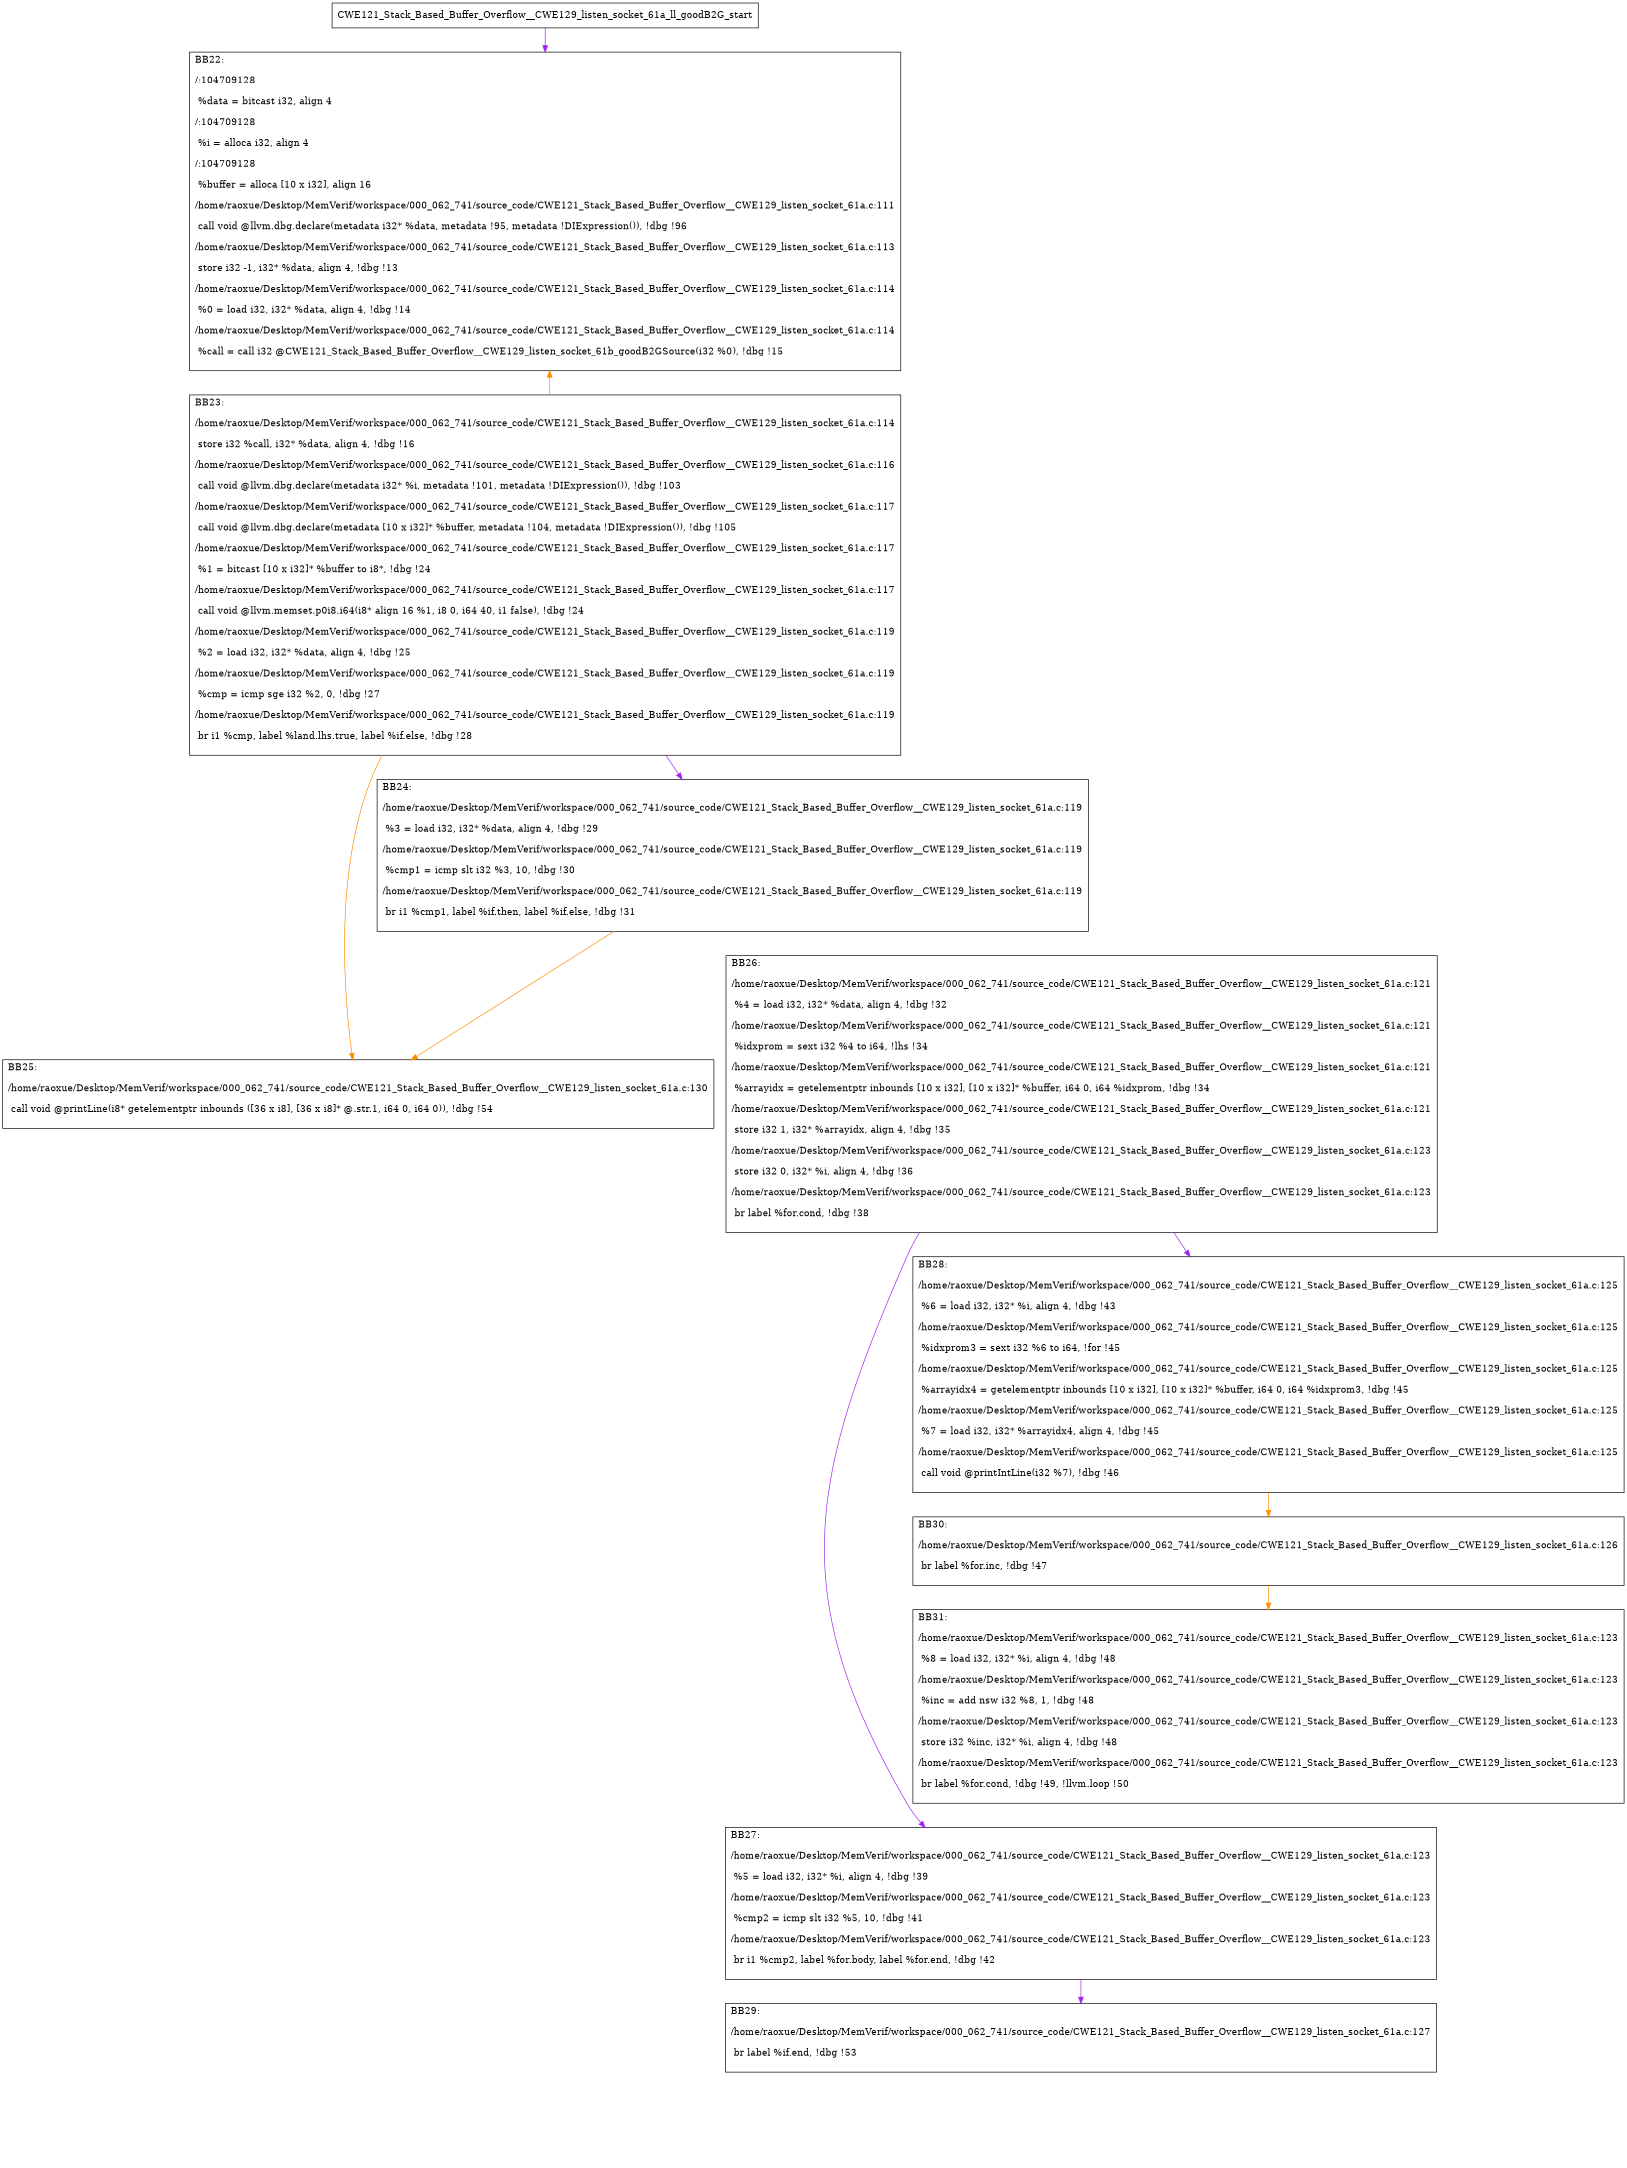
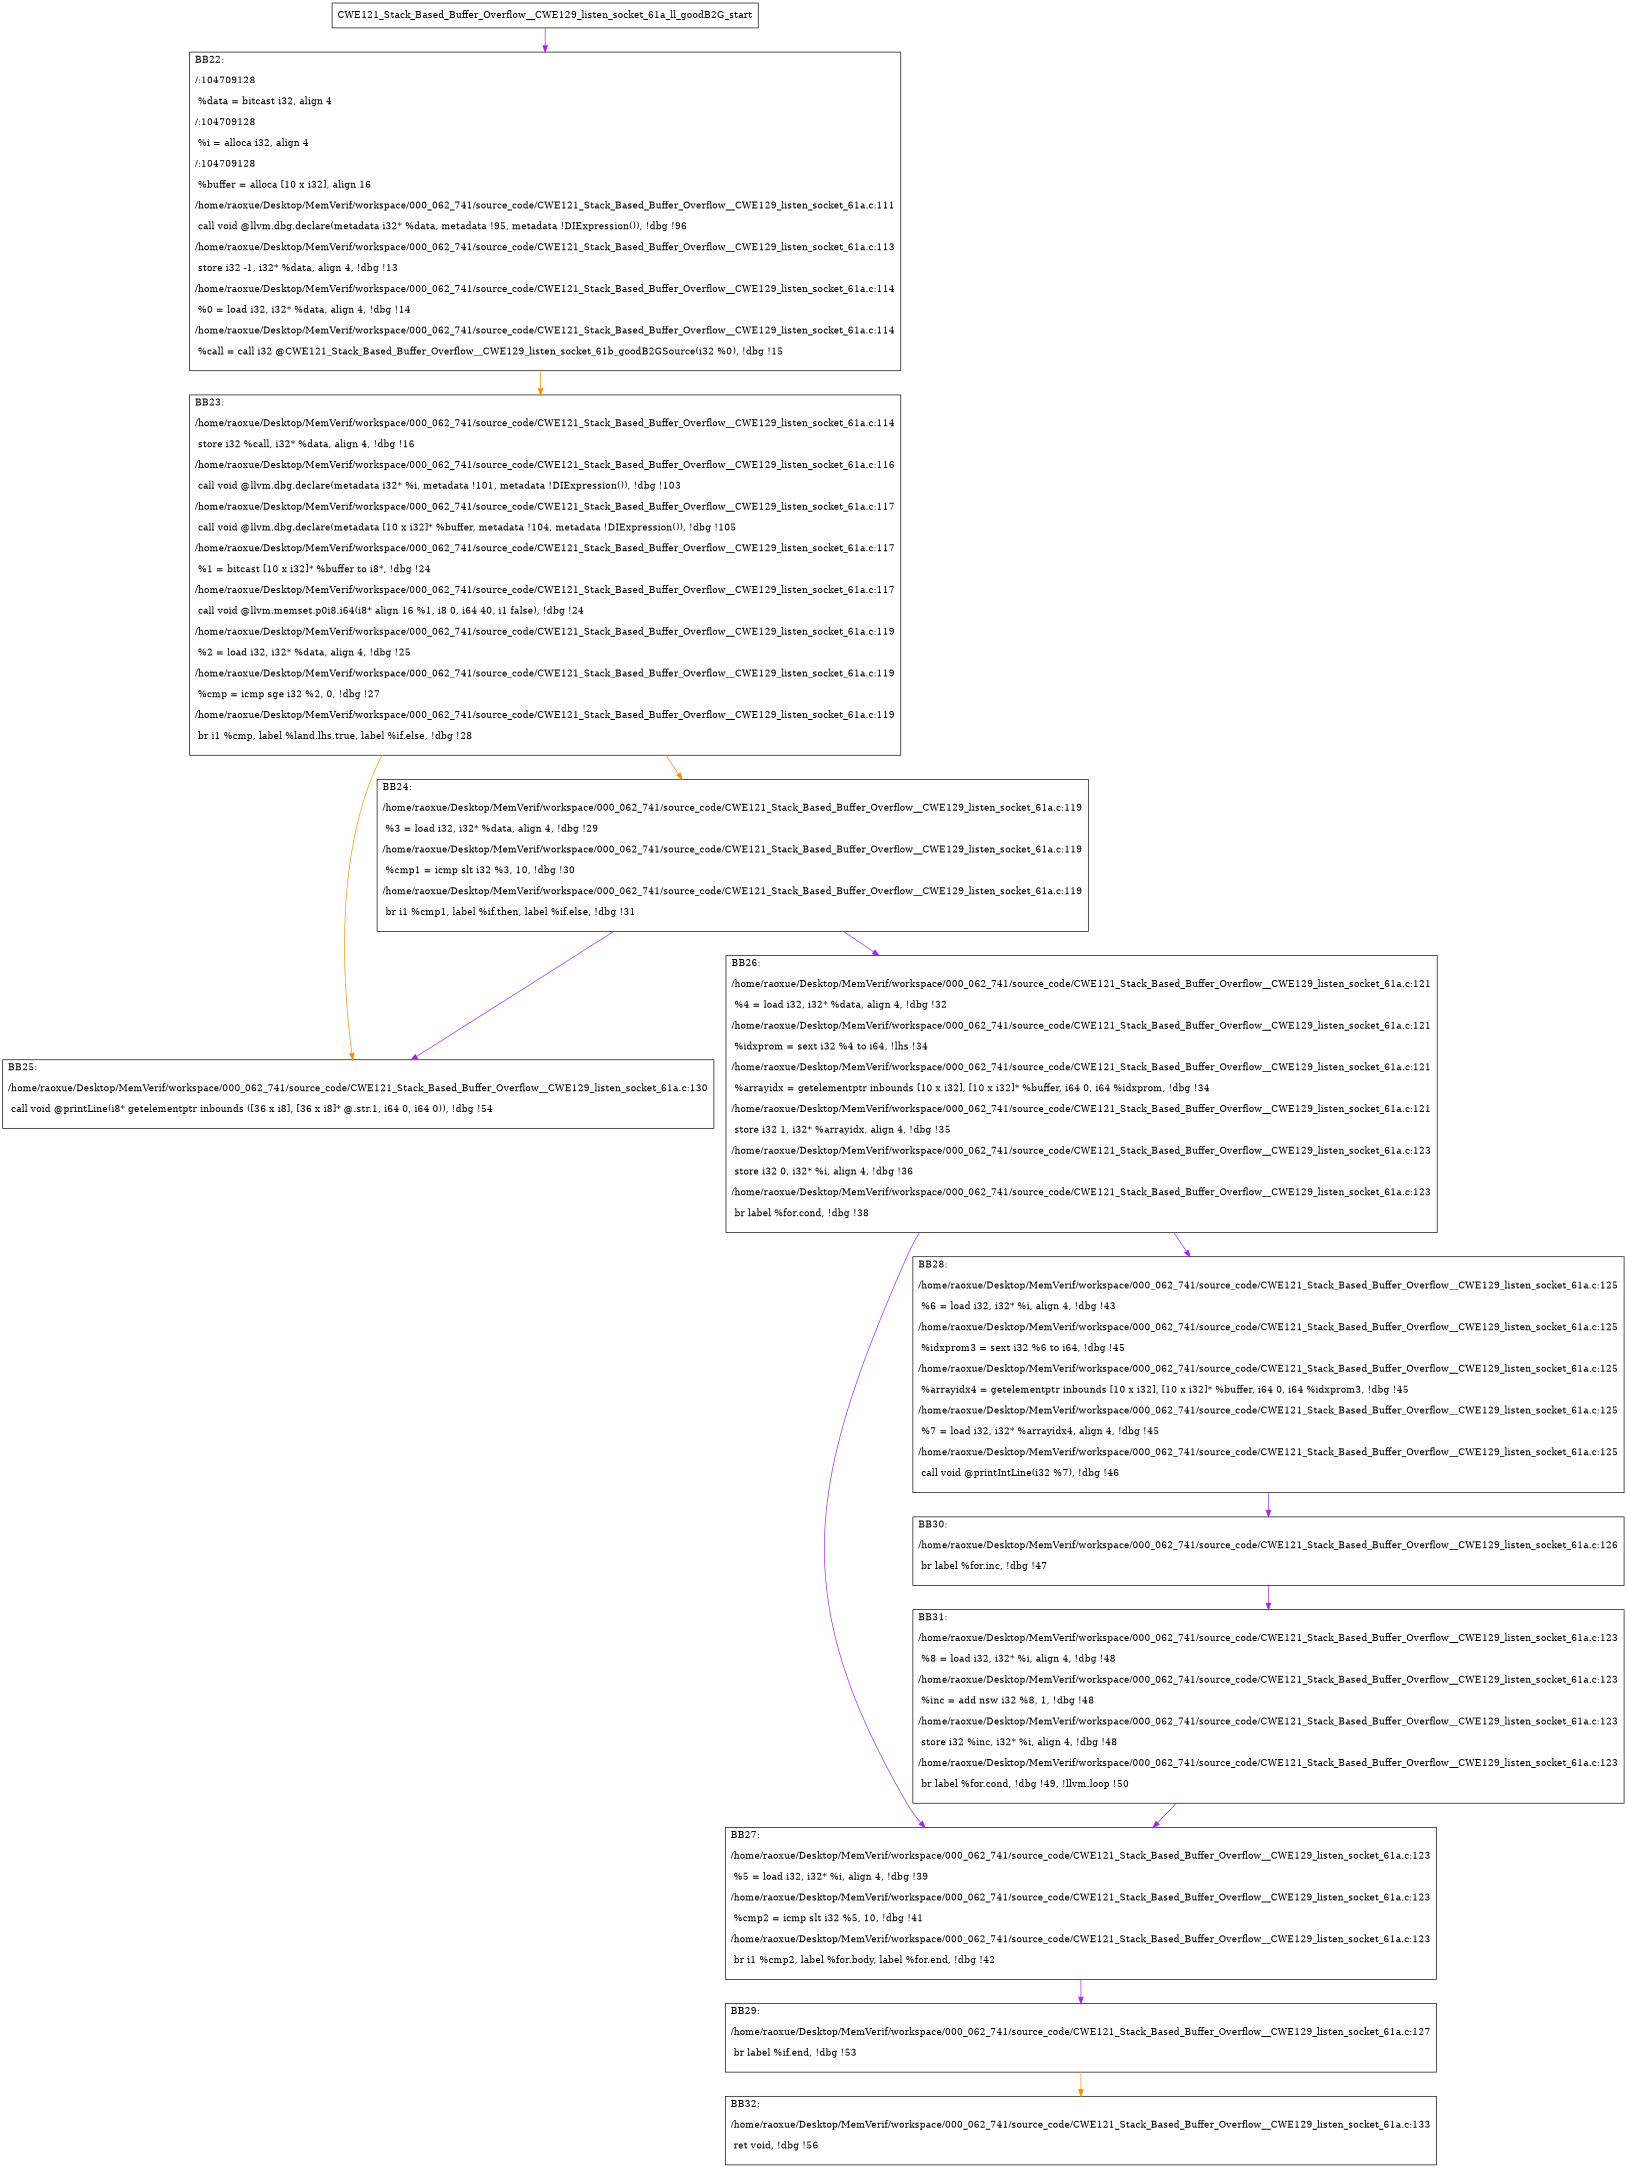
(550, 386) -> (541, 379)
(672, 764) -> (672, 764)
none -> (858, 941)
(516, 994) -> (516, 994)
(1019, 1348) -> (1022, 1348)
(1268, 1501) -> (1268, 1501)
(1268, 1594) -> (1268, 1594)
none -> (1167, 1813)
none -> (1081, 2131)
